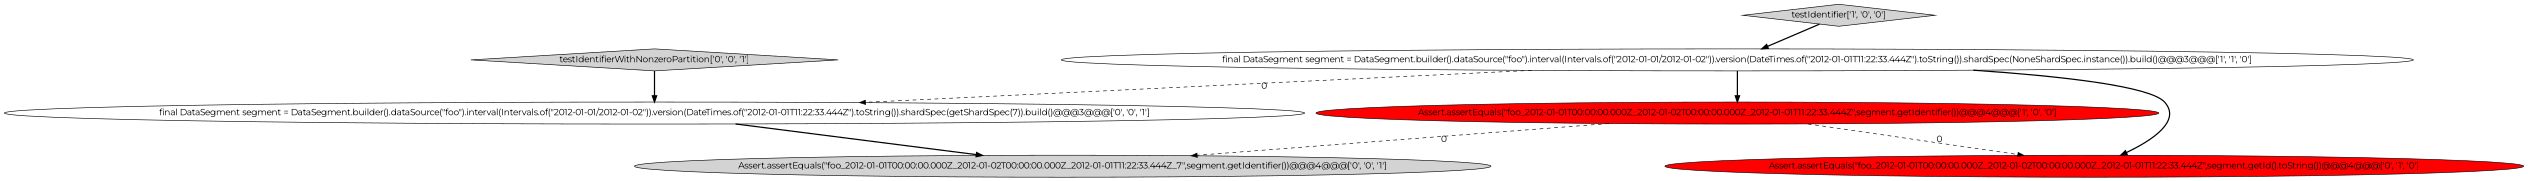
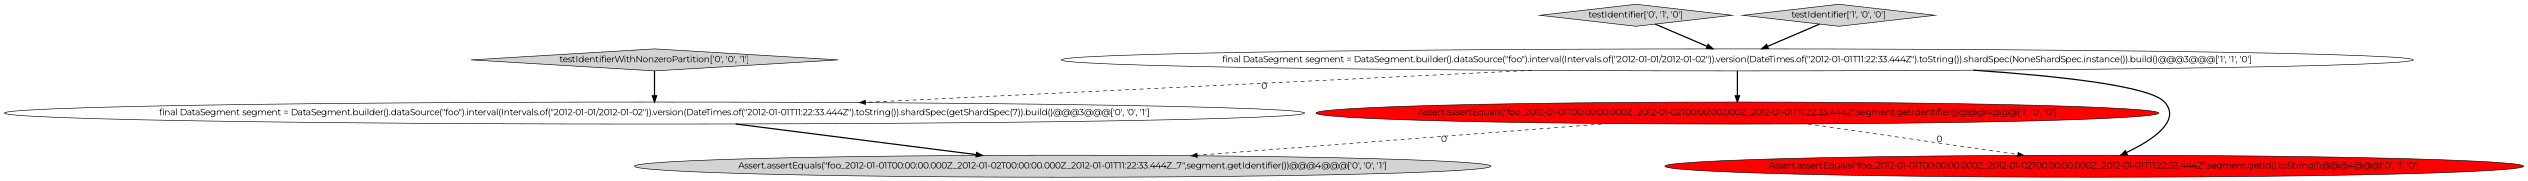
none -> (1636, 15)
